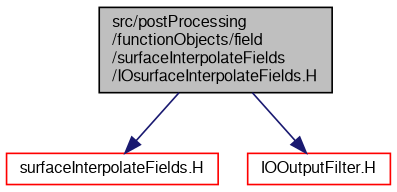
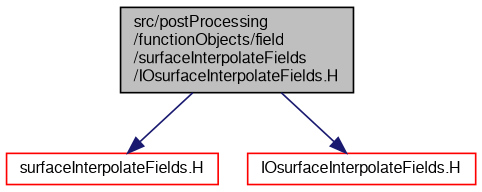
(319, 169) -> (362, 169)
